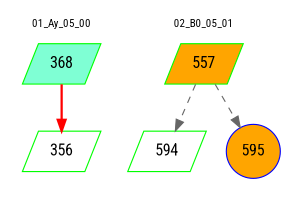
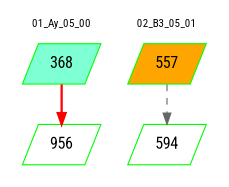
(204, 24) -> (167, 24)
(62, 151) -> (62, 145)
(253, 151) -> none
